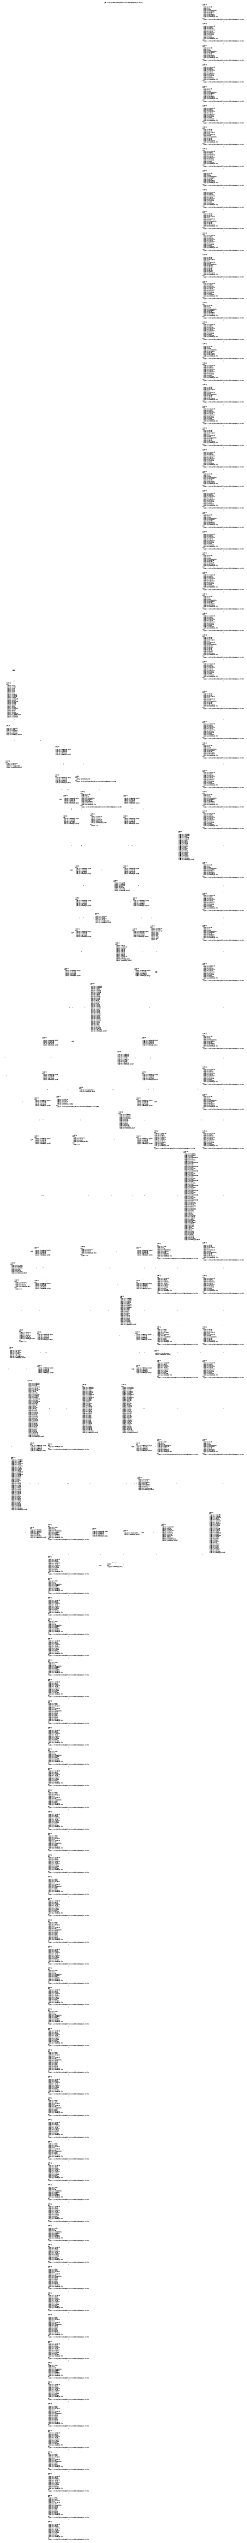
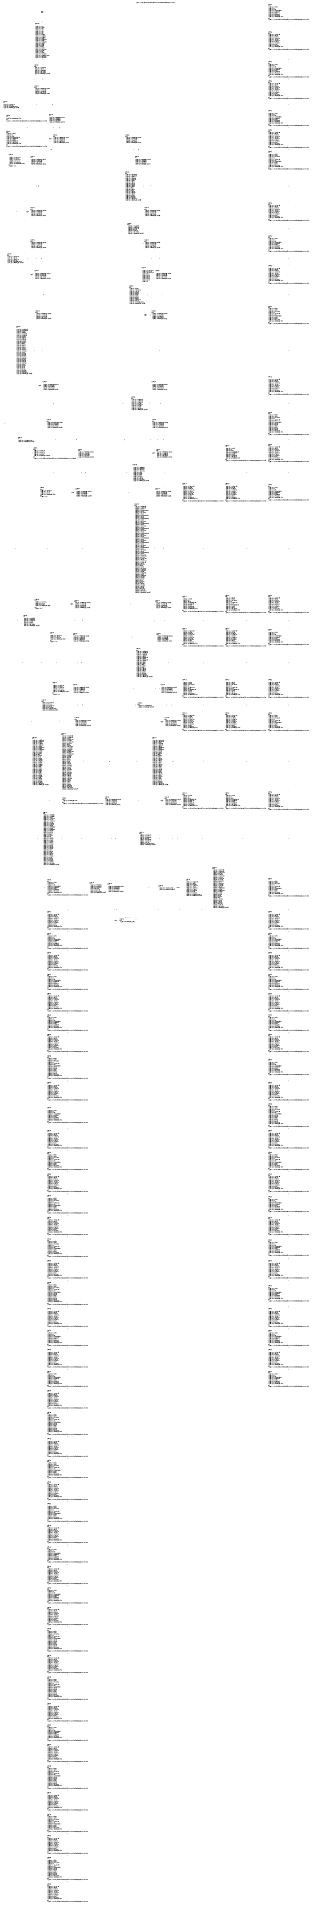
(223, 1076) -> none
